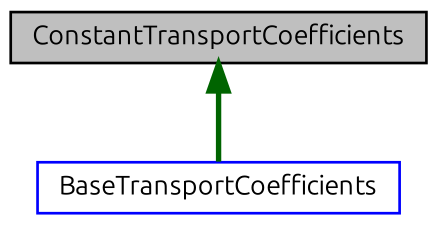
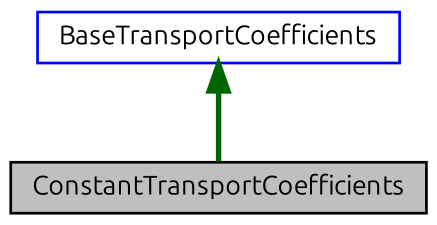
(219, 127) -> (219, 127)
